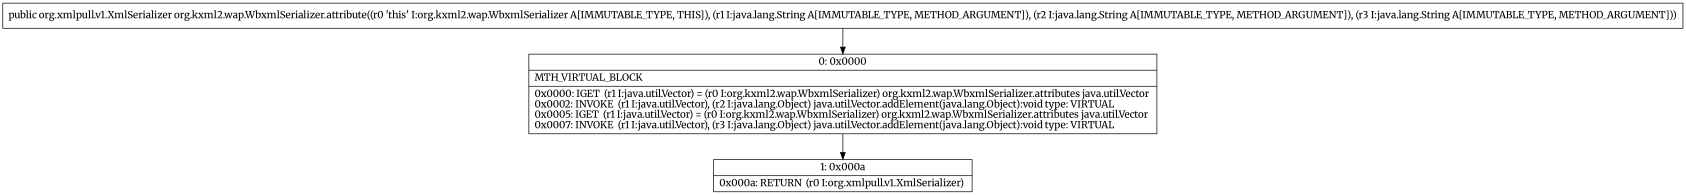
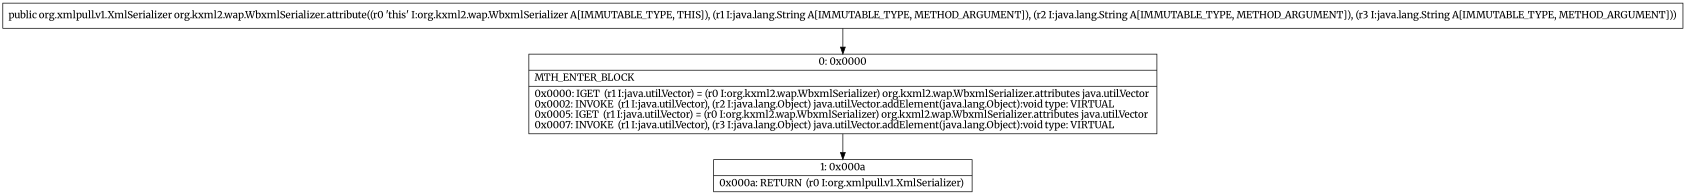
(589, 78) -> (584, 78)
